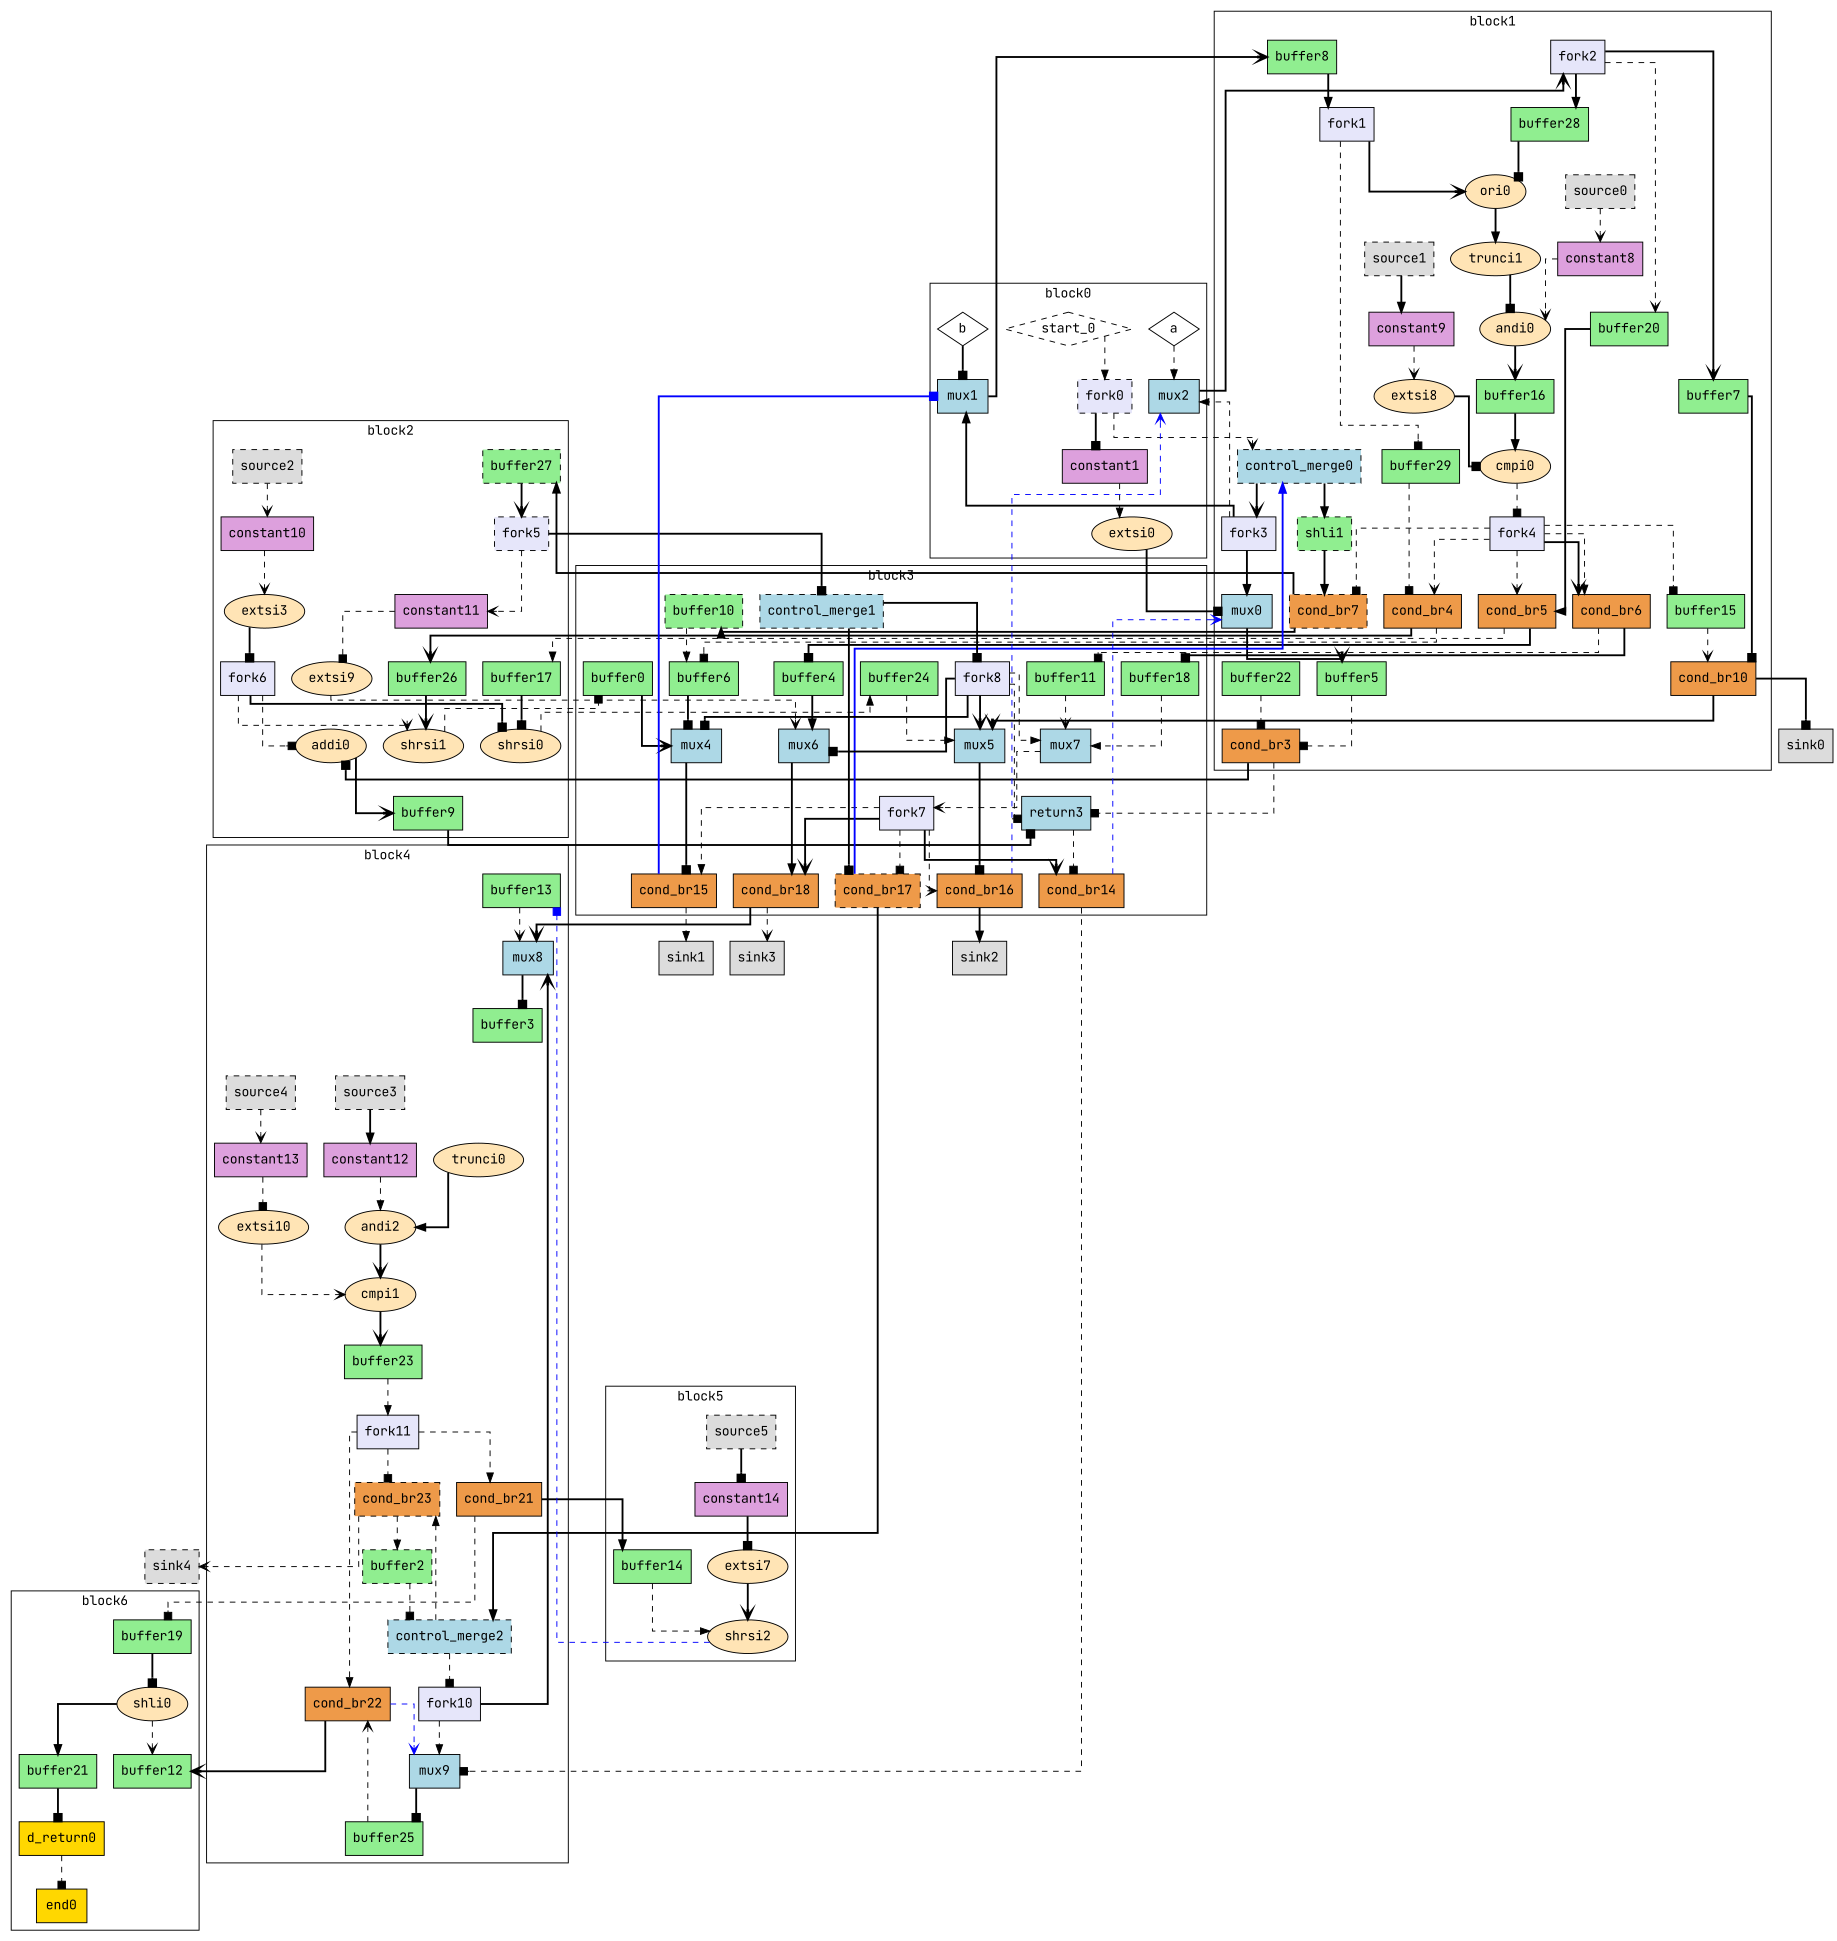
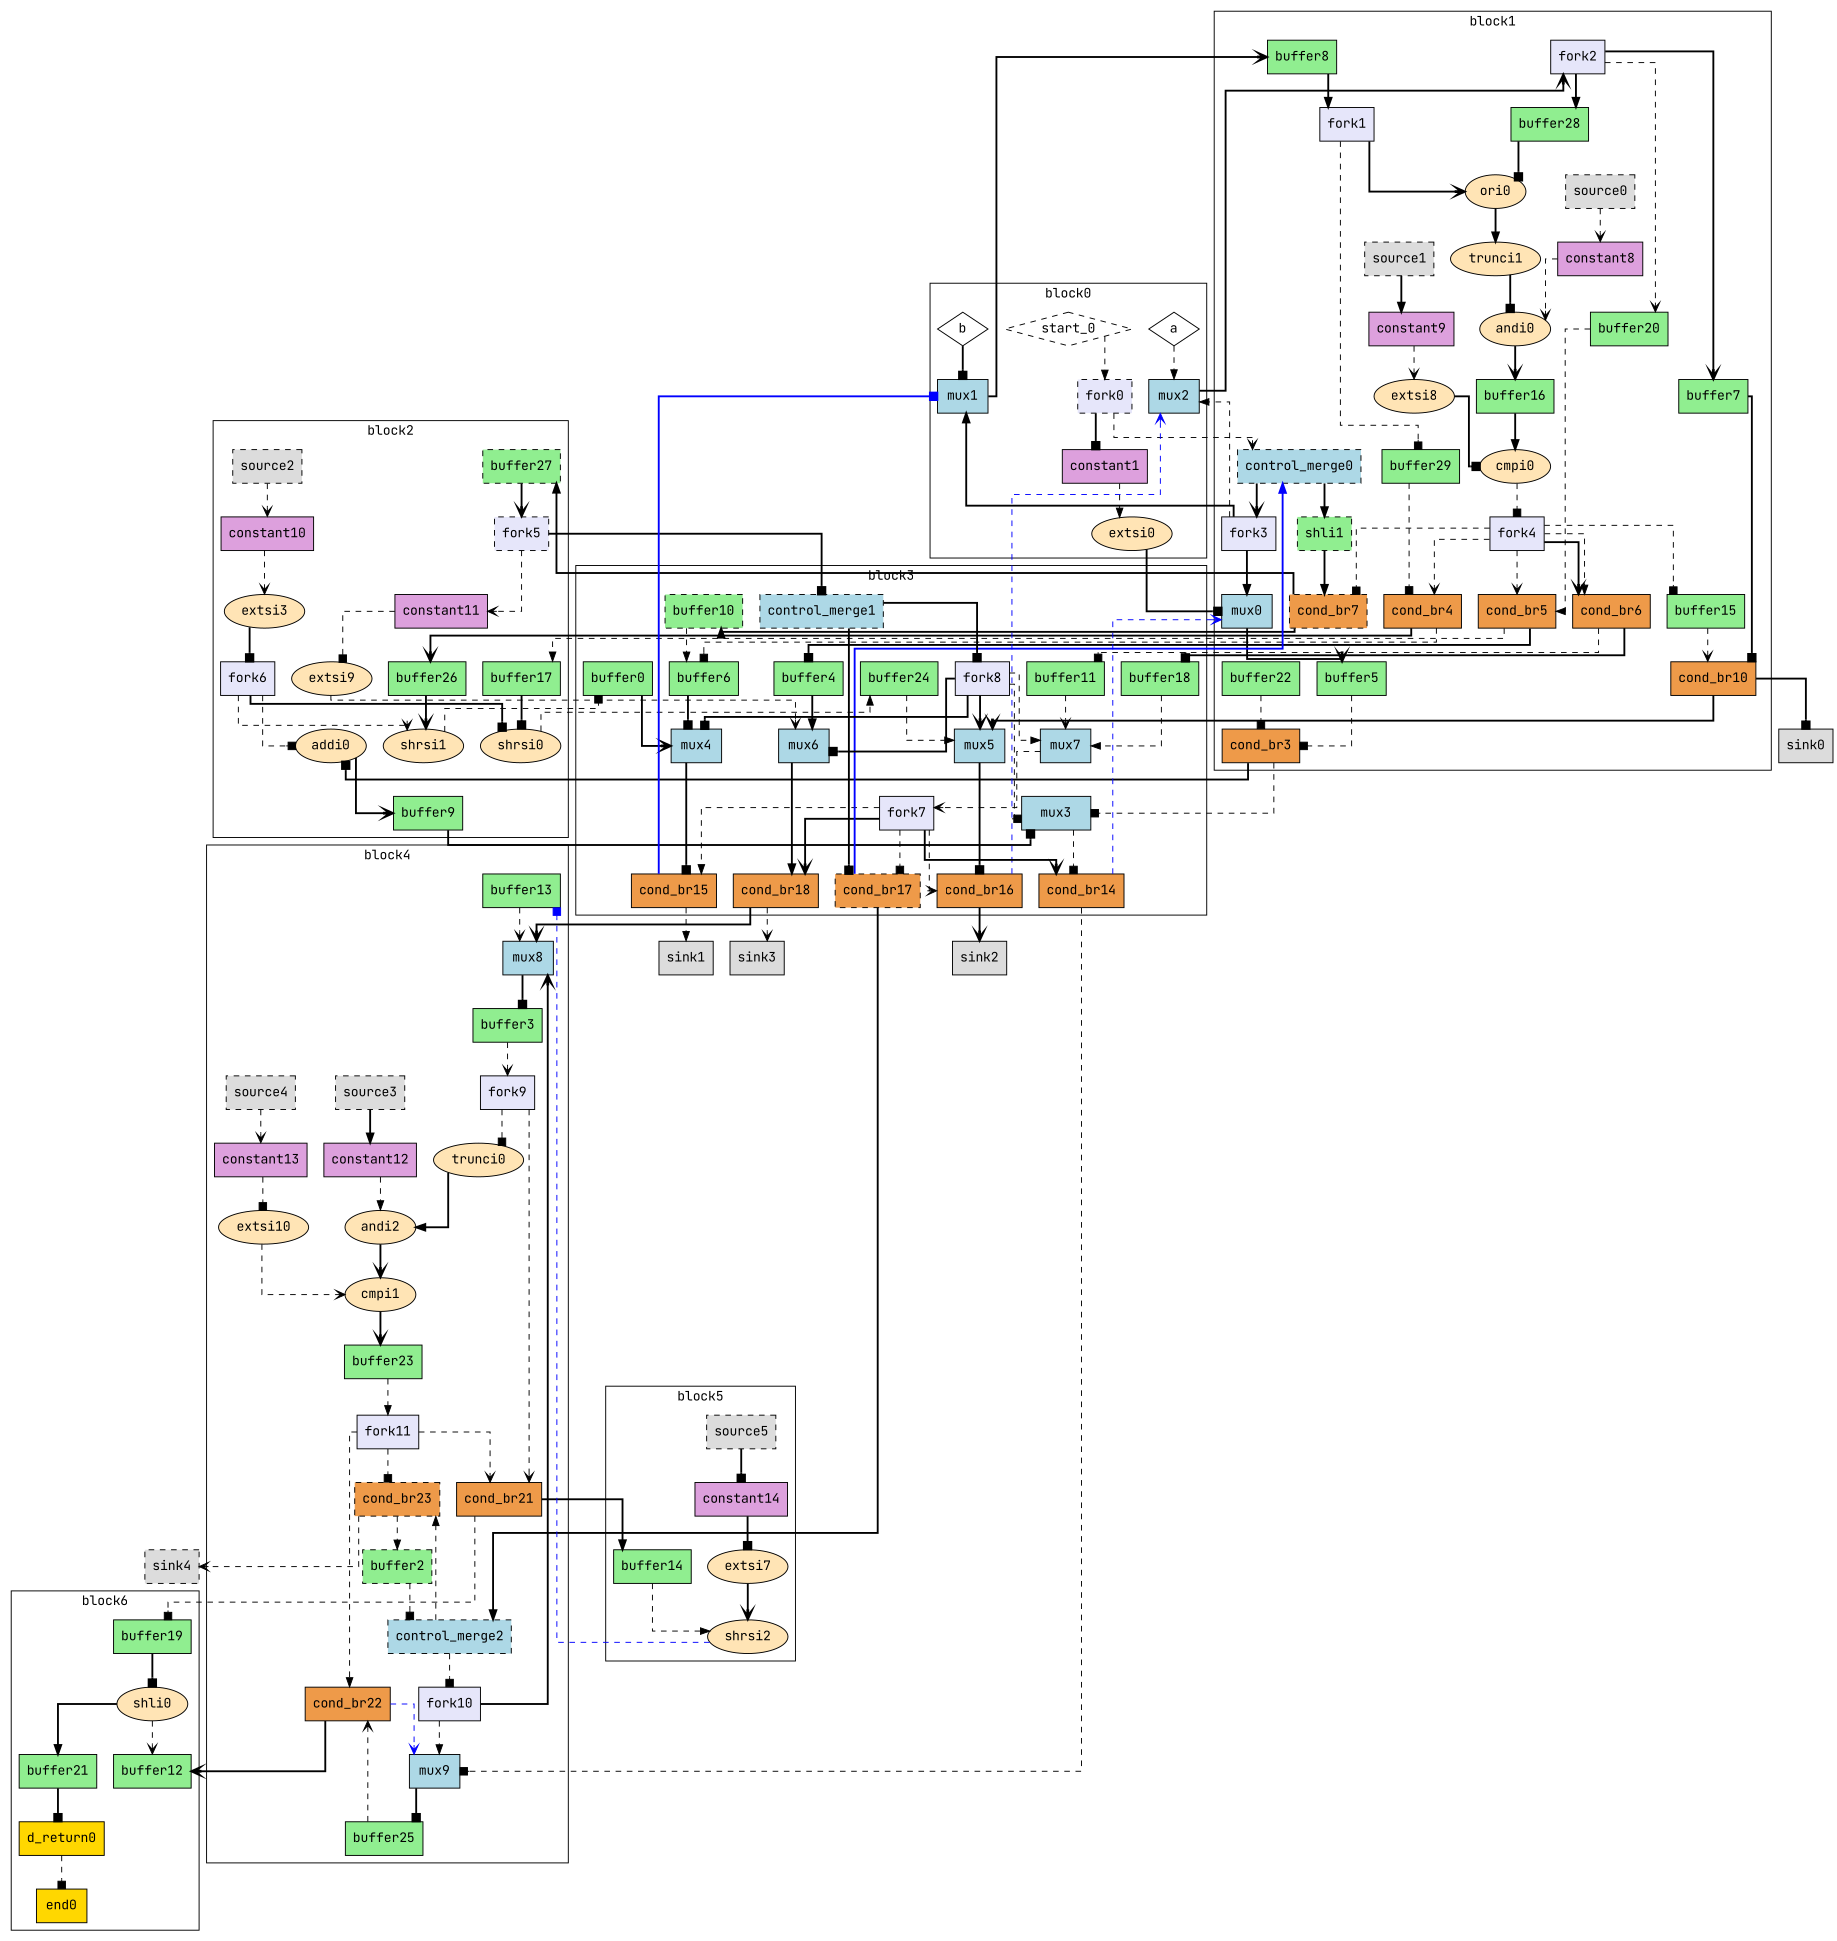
(1565, 458) -> (1565, 458)
(1056, 813) -> (1056, 813)
(980, 921) -> (980, 921)
none -> (508, 1093)
(475, 1432) -> (475, 1432)
